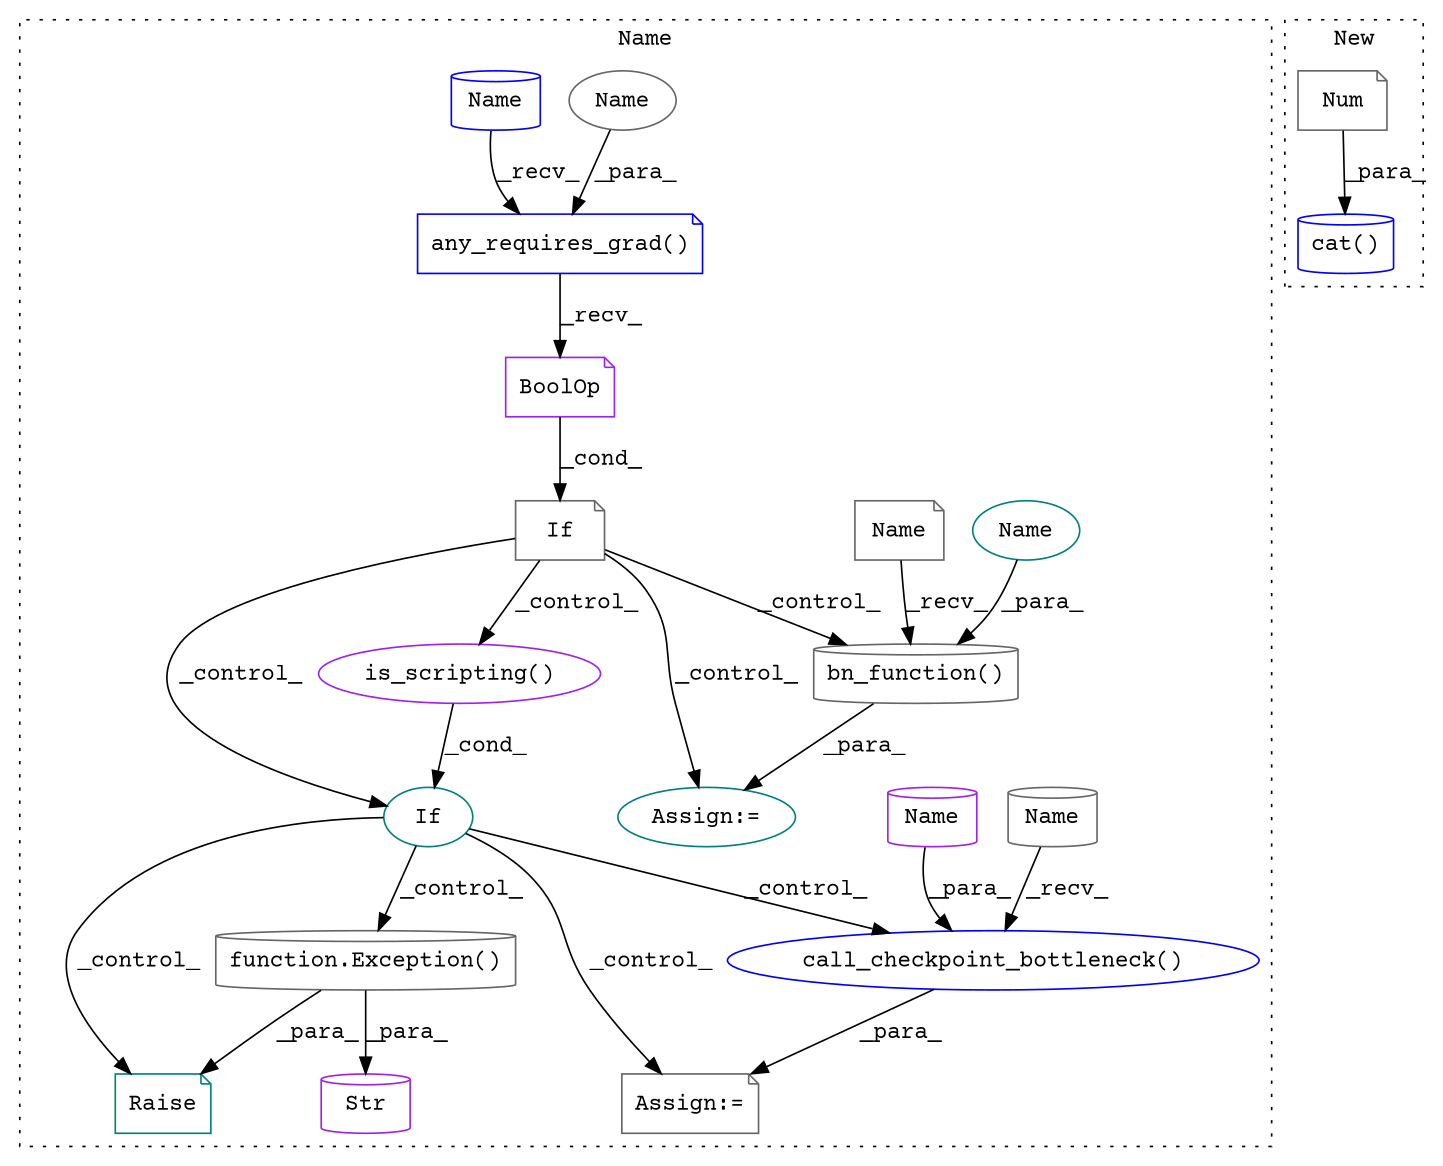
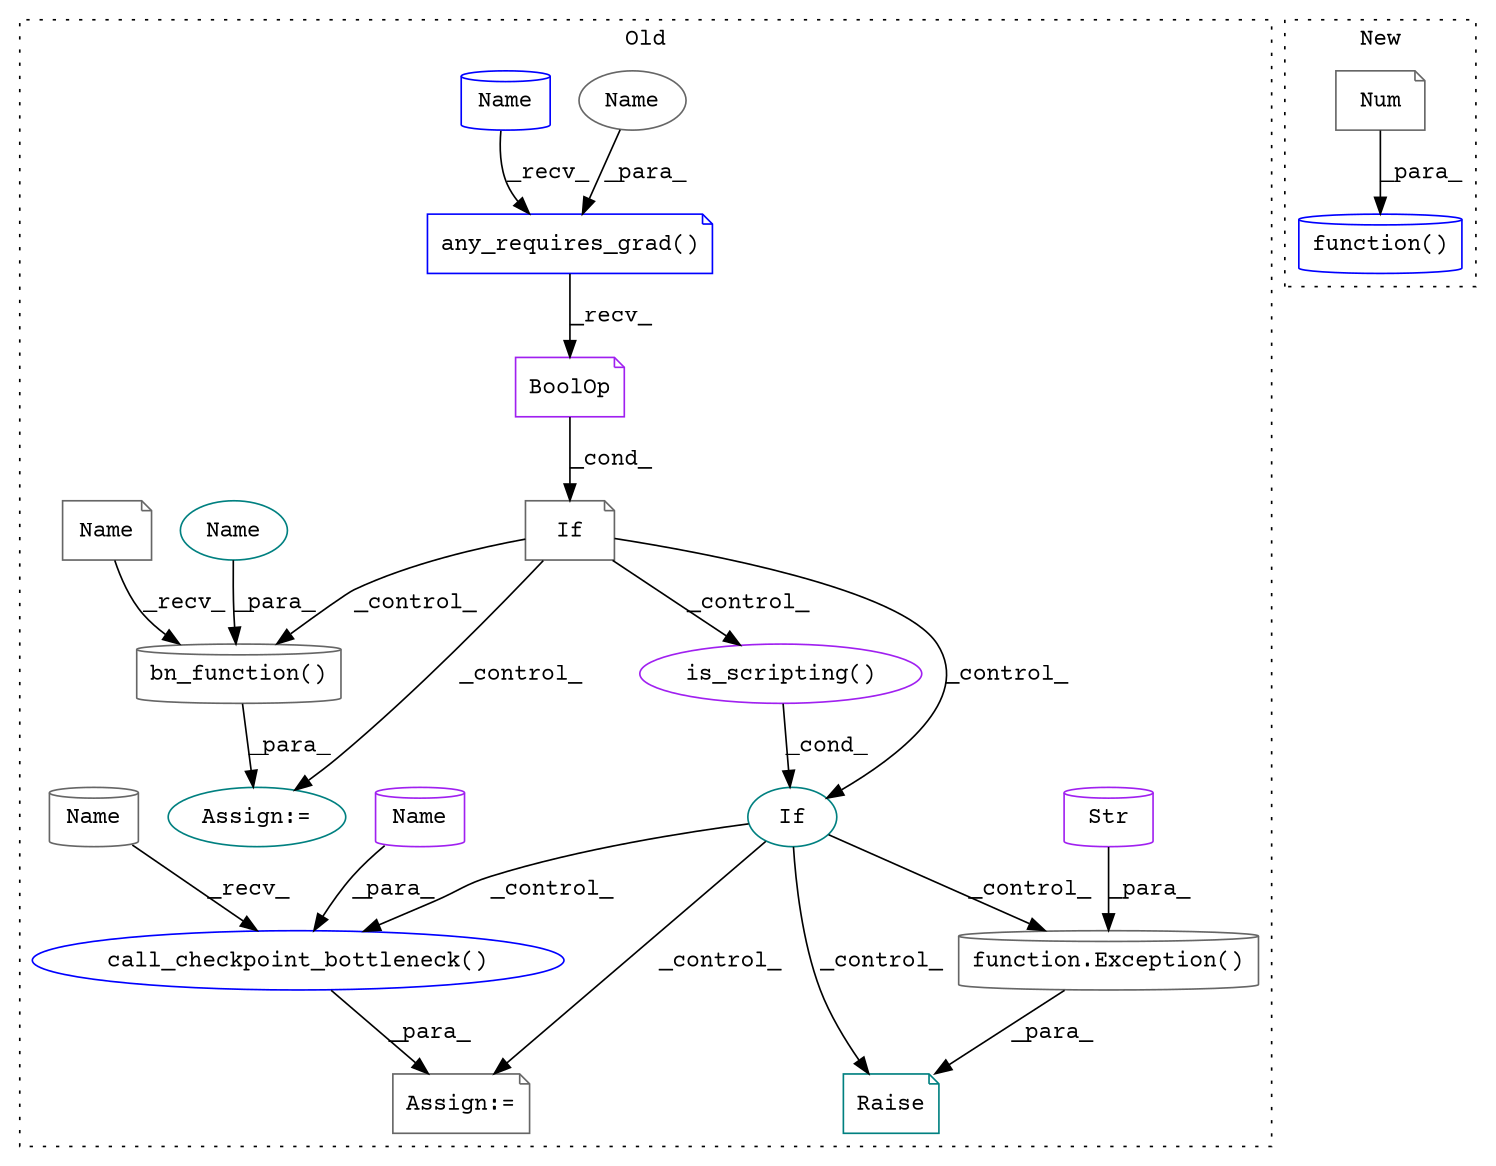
(646, 39) -> (646, 39)
(1346, 244) -> (1380, 244)
(366, 1024) -> (1109, 880)
